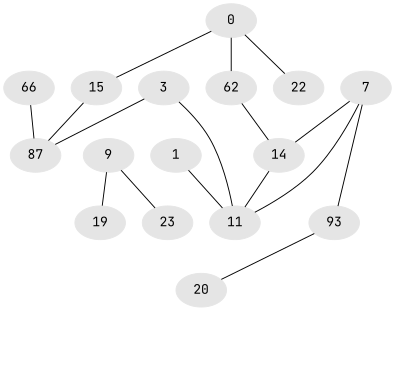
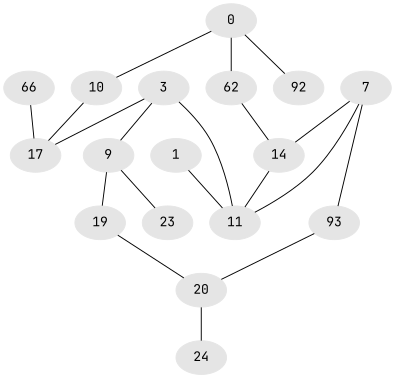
(96, 88) -> (96, 88)
(299, 88) -> (299, 88)
none -> (136, 122)
(36, 155) -> (36, 155)
none -> (151, 257)
none -> (201, 358)
